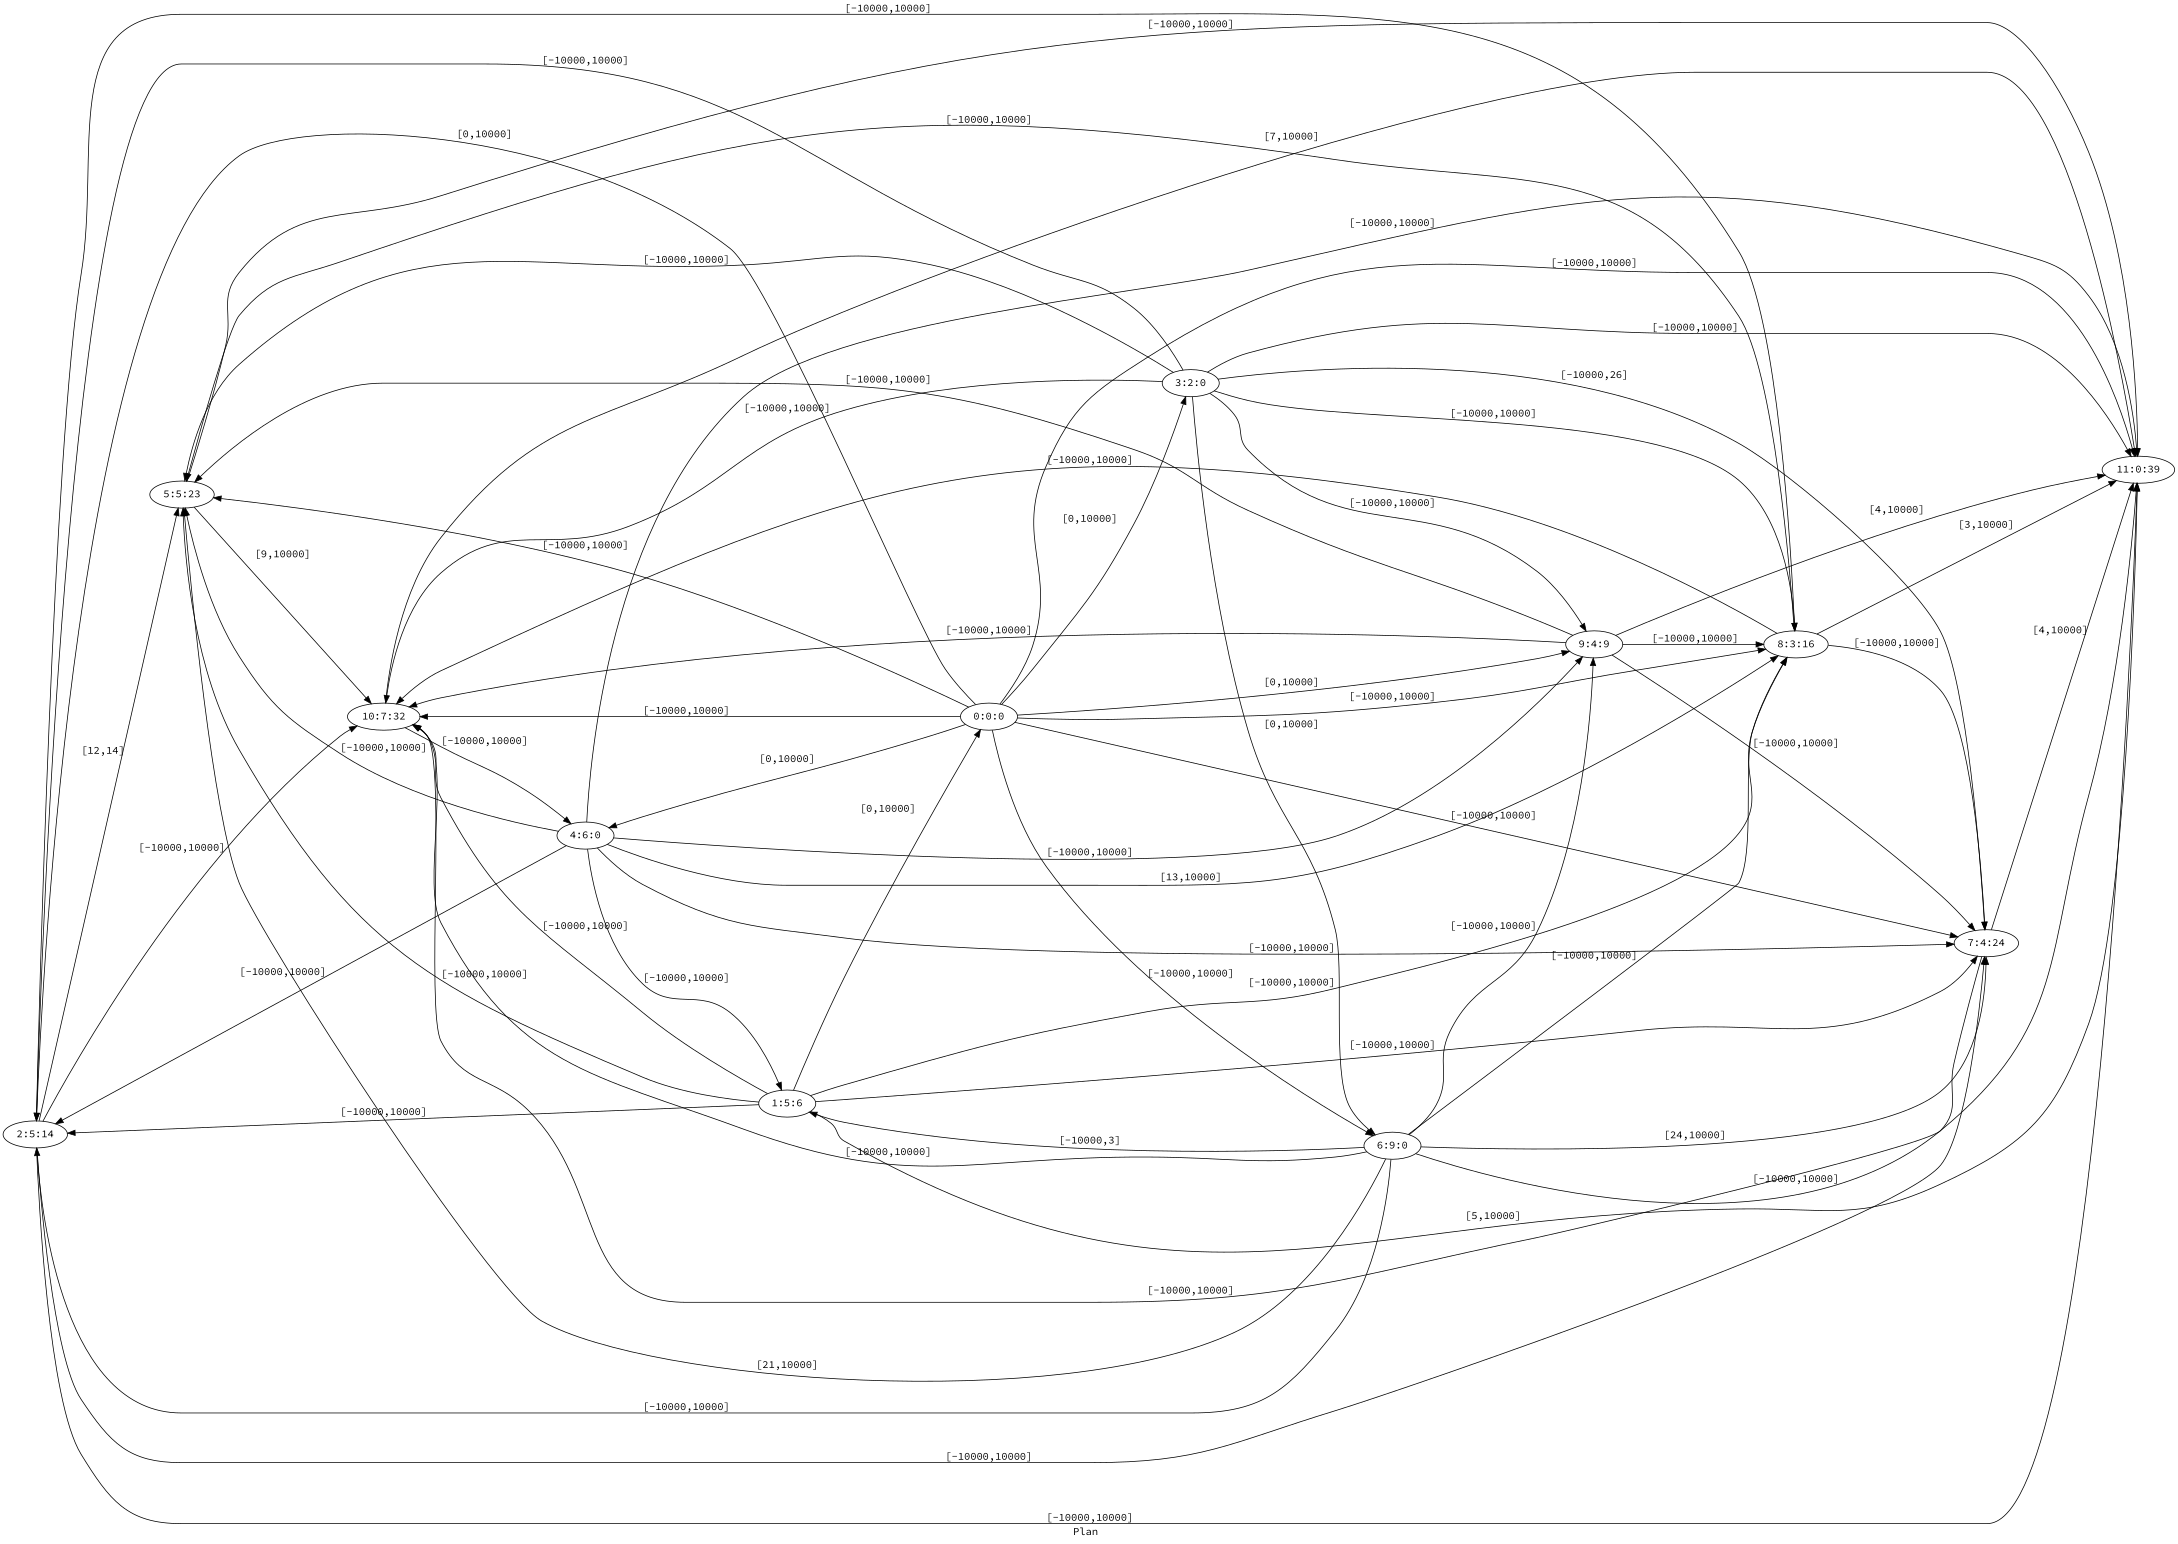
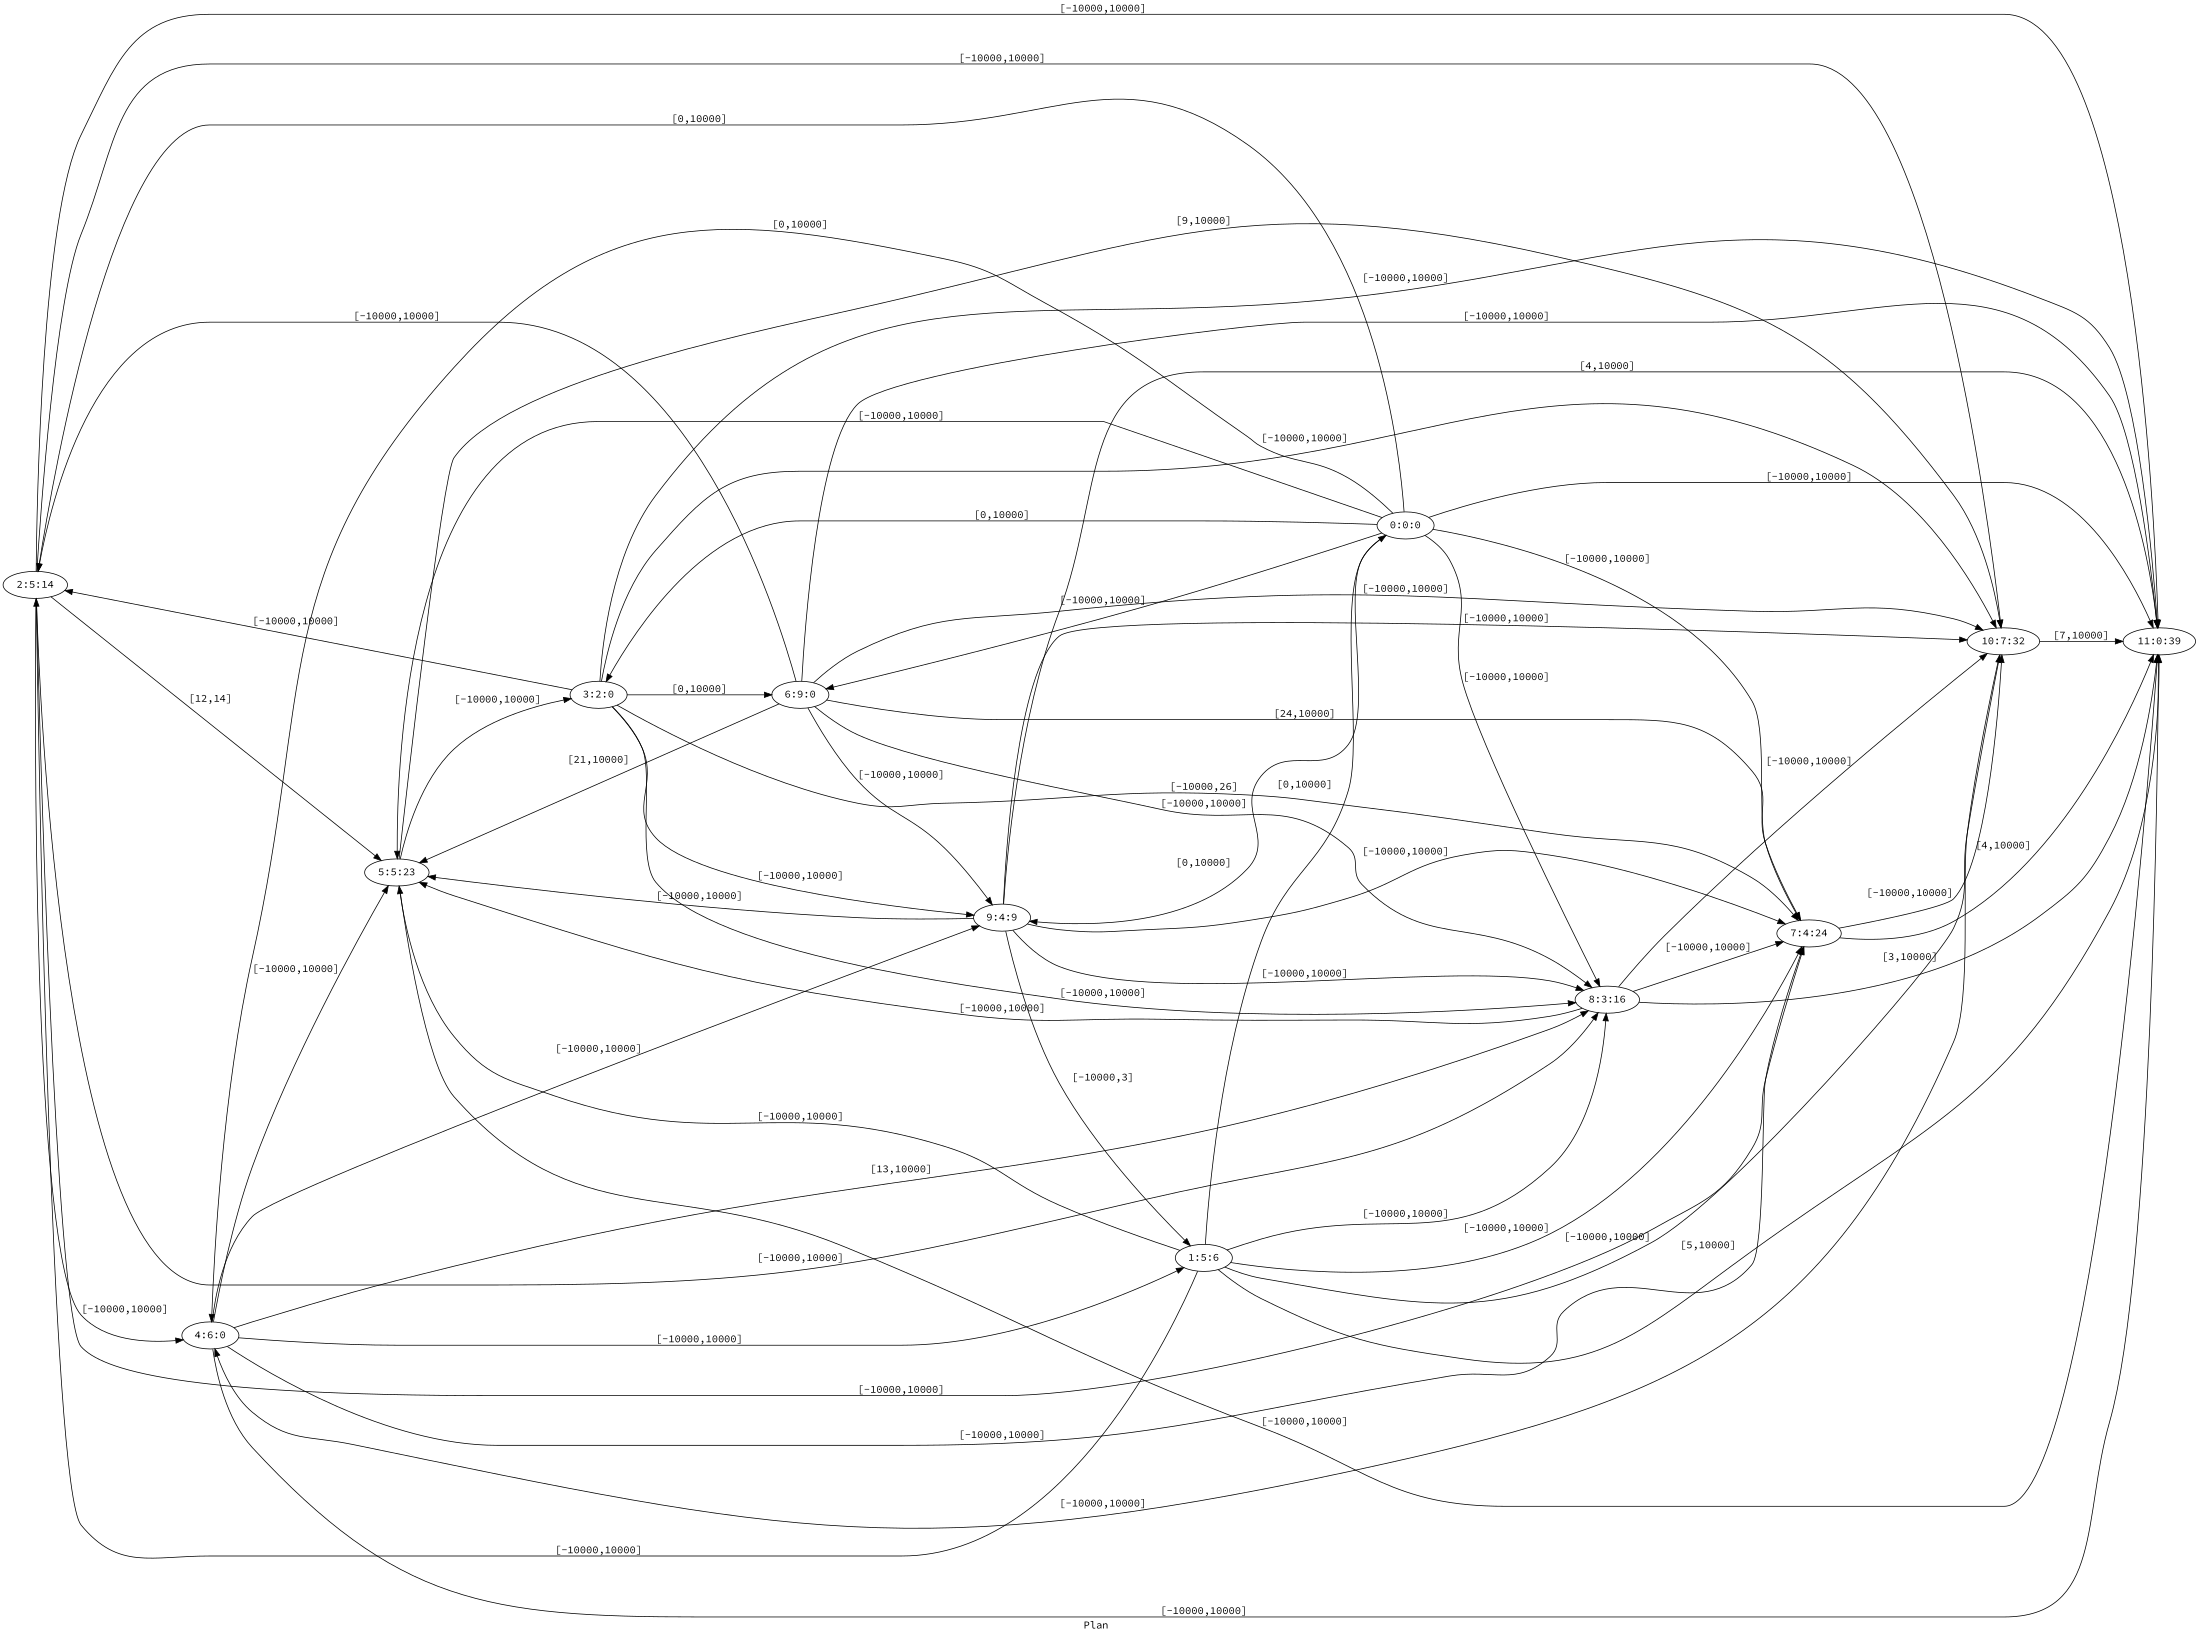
(644, 266) -> (453, 750)
(694, 717) -> none
(314, 983) -> (40, 989)
(1089, 1149) -> (1070, 1100)
